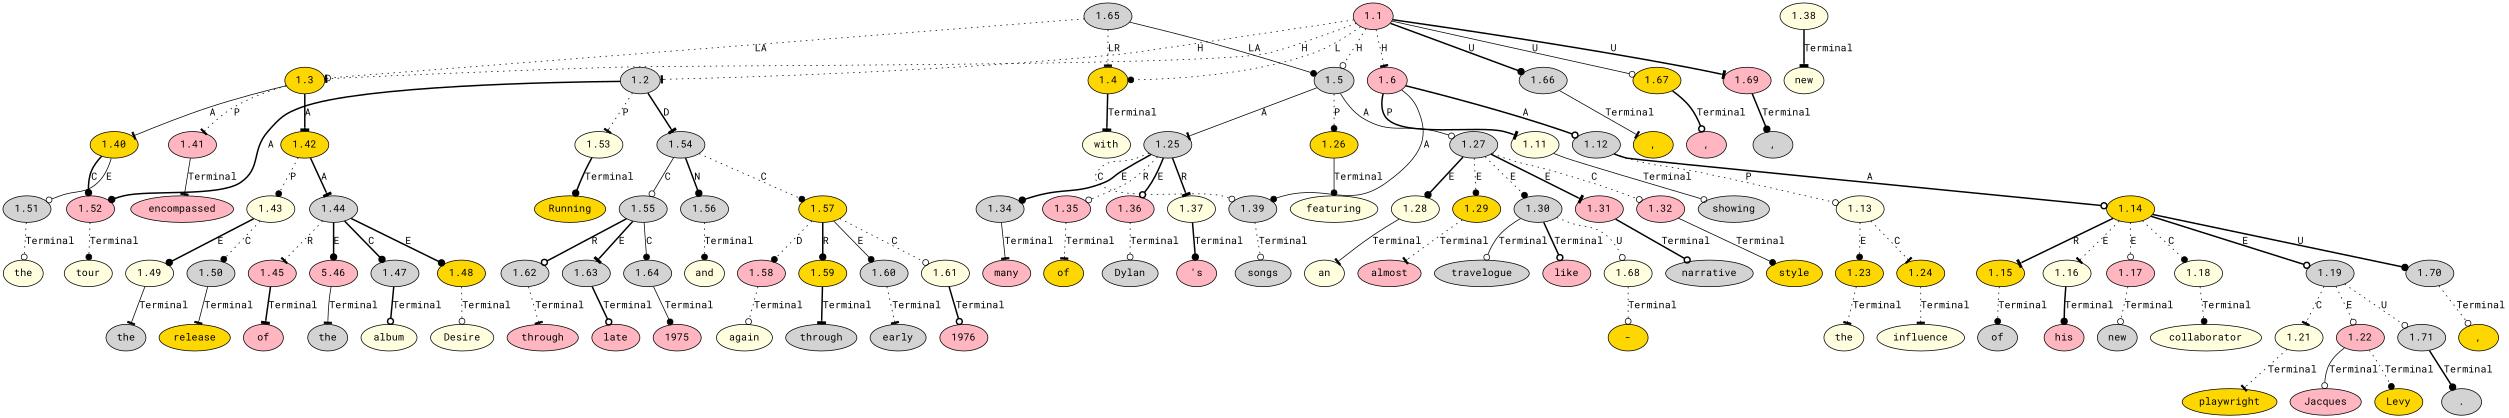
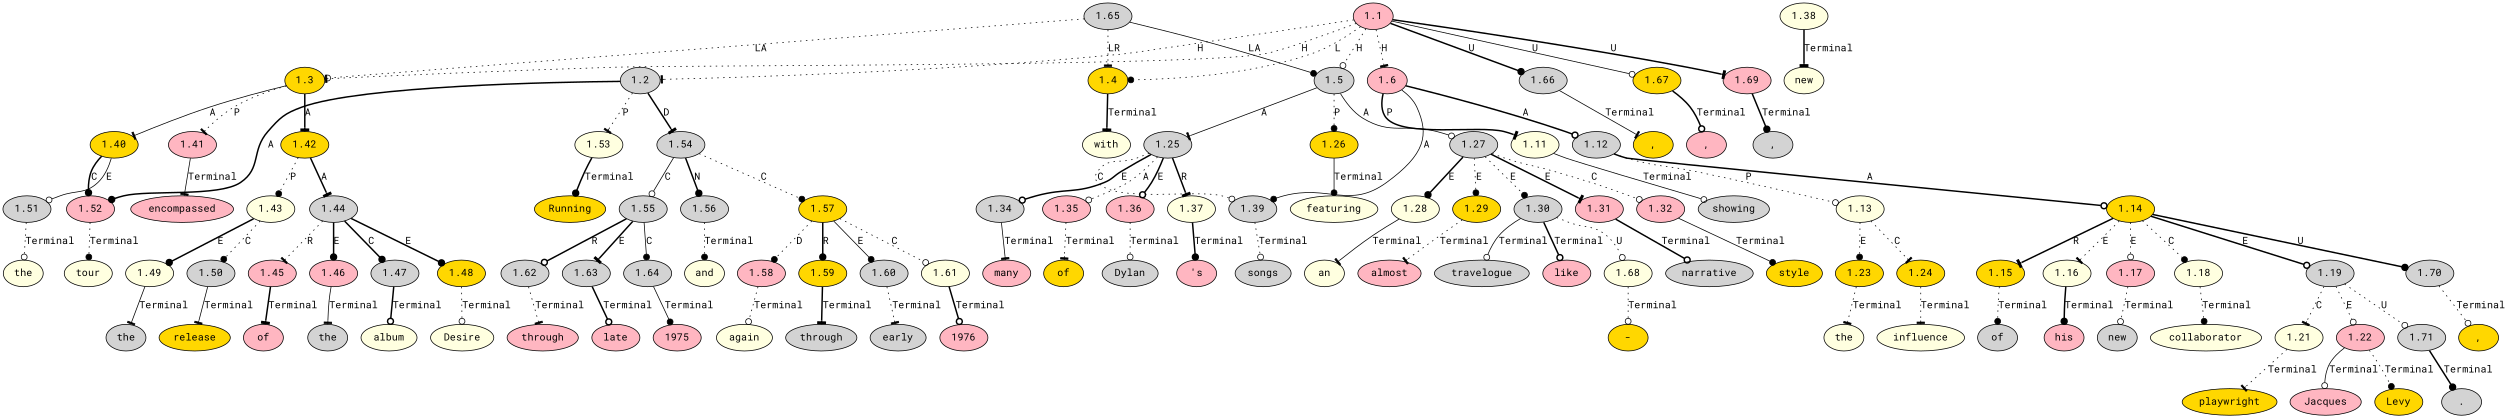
(1146, 177) -> (1146, 177)
(1092, 187) -> (1092, 187)
(334, 273) -> (334, 273)
